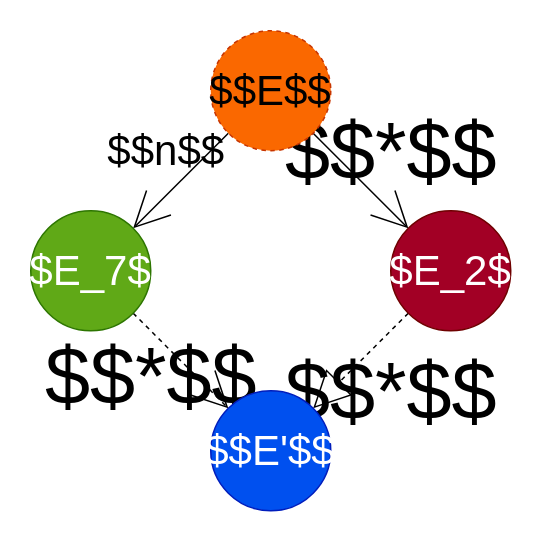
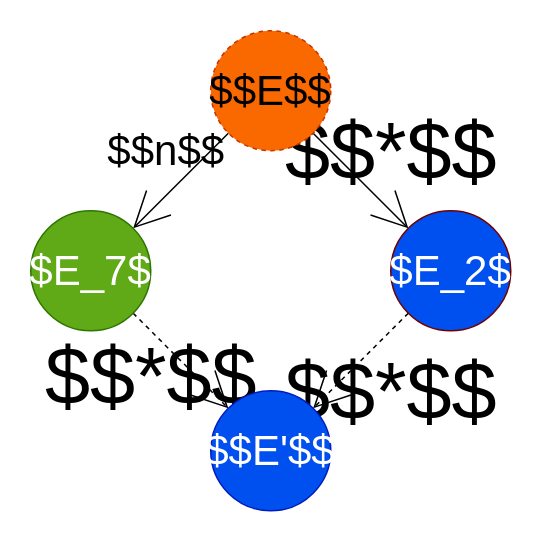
(451, 271) -> (451, 271)
(408, 313) -> (318, 404)
